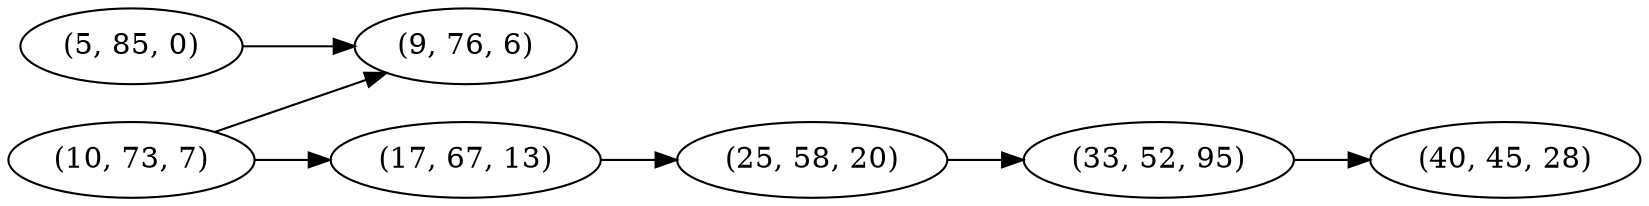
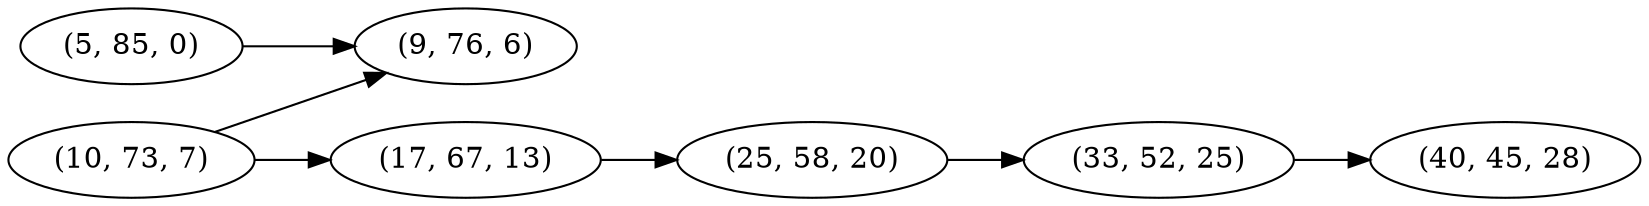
(1159, 160) -> (1159, 160)
